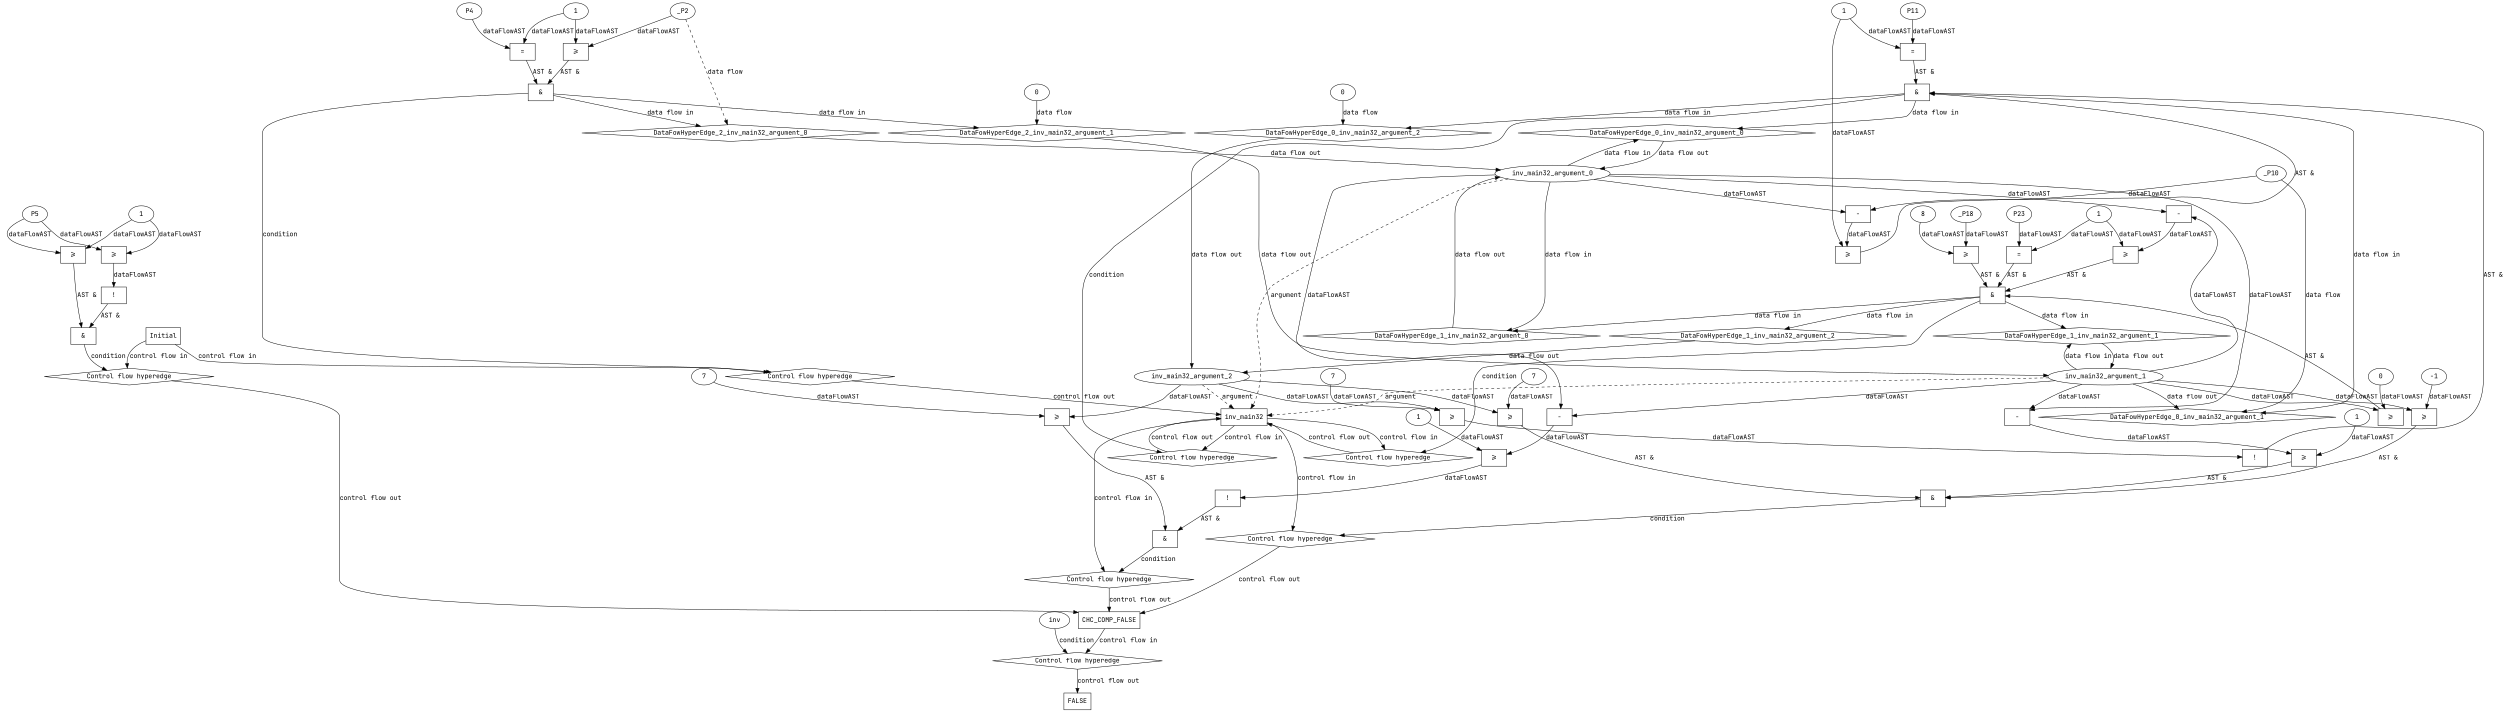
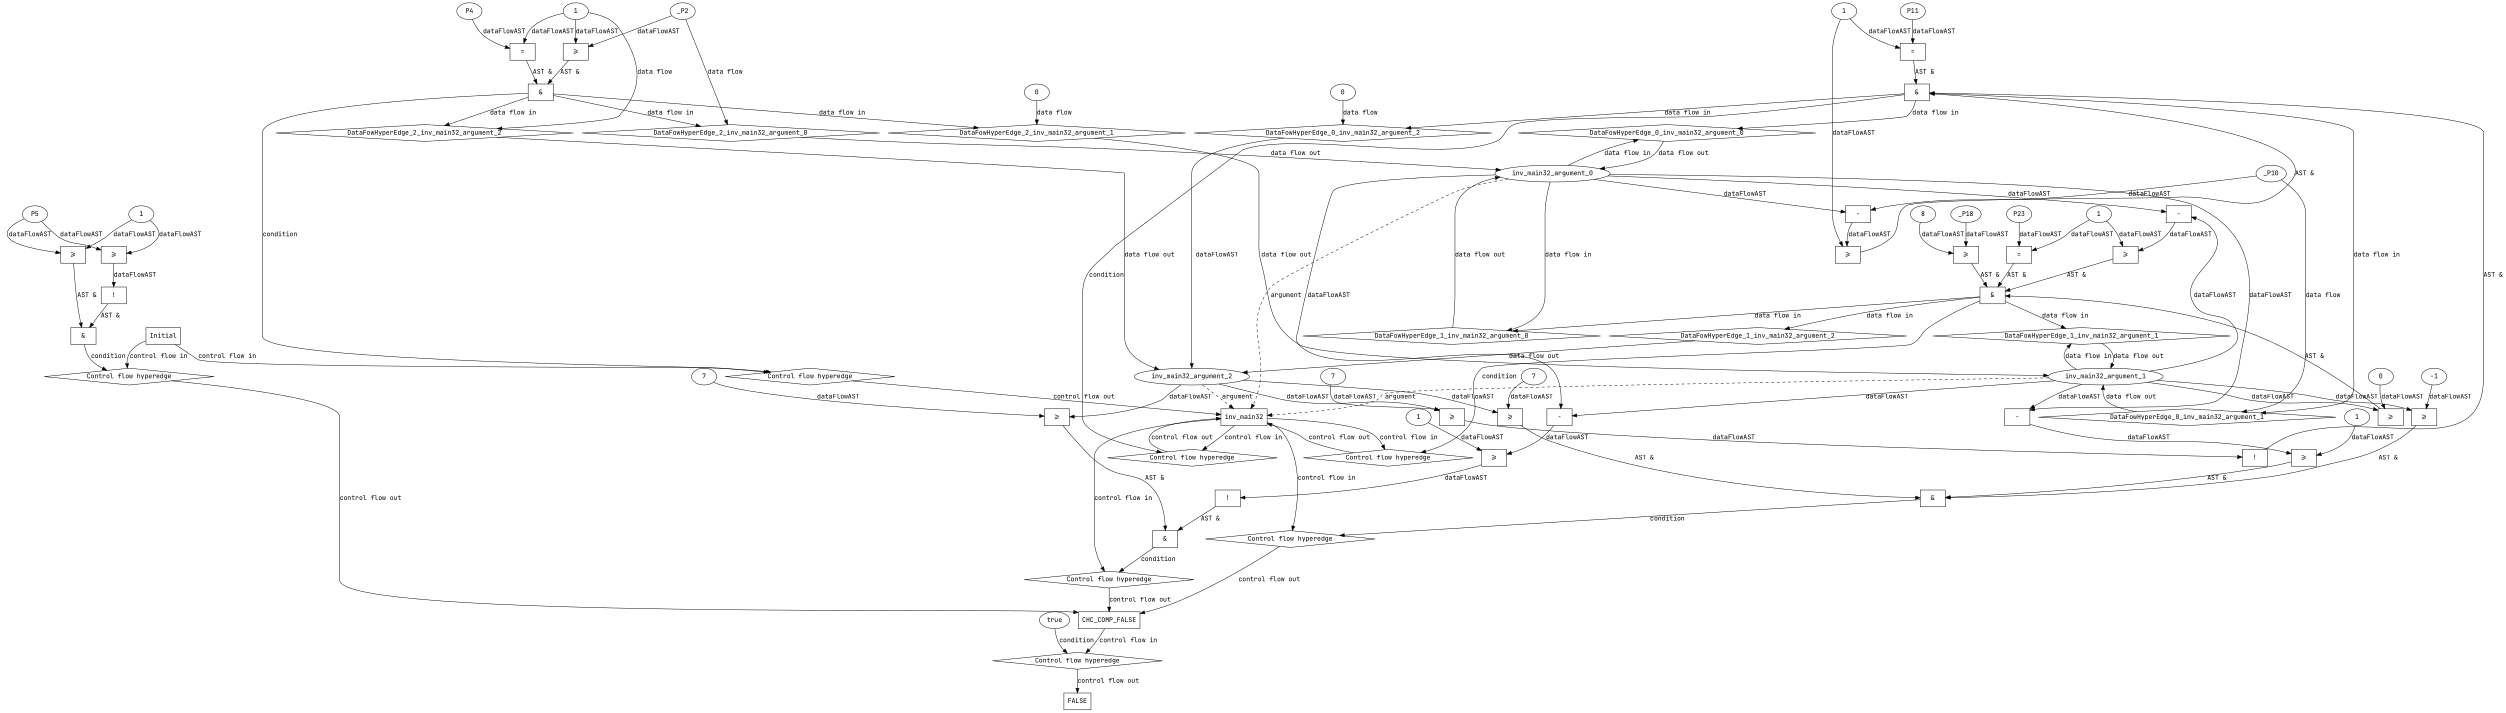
(706, 70) -> (706, 70)
none -> (425, 133)
(1217, 255) -> (1217, 255)
(2155, 393) -> (2111, 404)
(1055, 620) -> (1055, 620)
